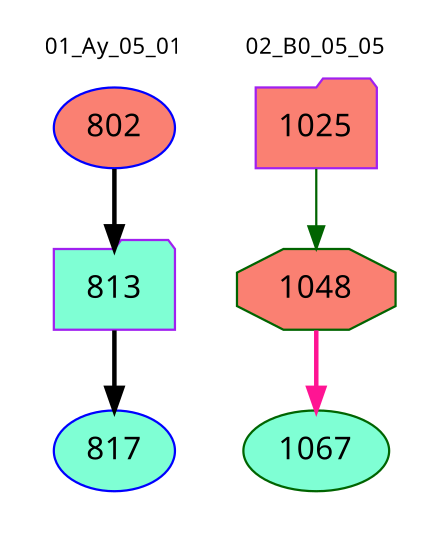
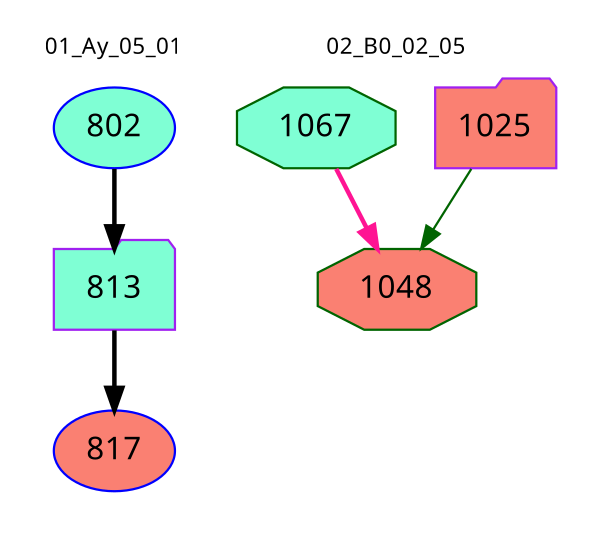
(316, 48) -> (397, 48)
(114, 128) -> (114, 128)
(316, 359) -> (351, 199)
(114, 451) -> (114, 451)
(316, 451) -> (316, 128)
